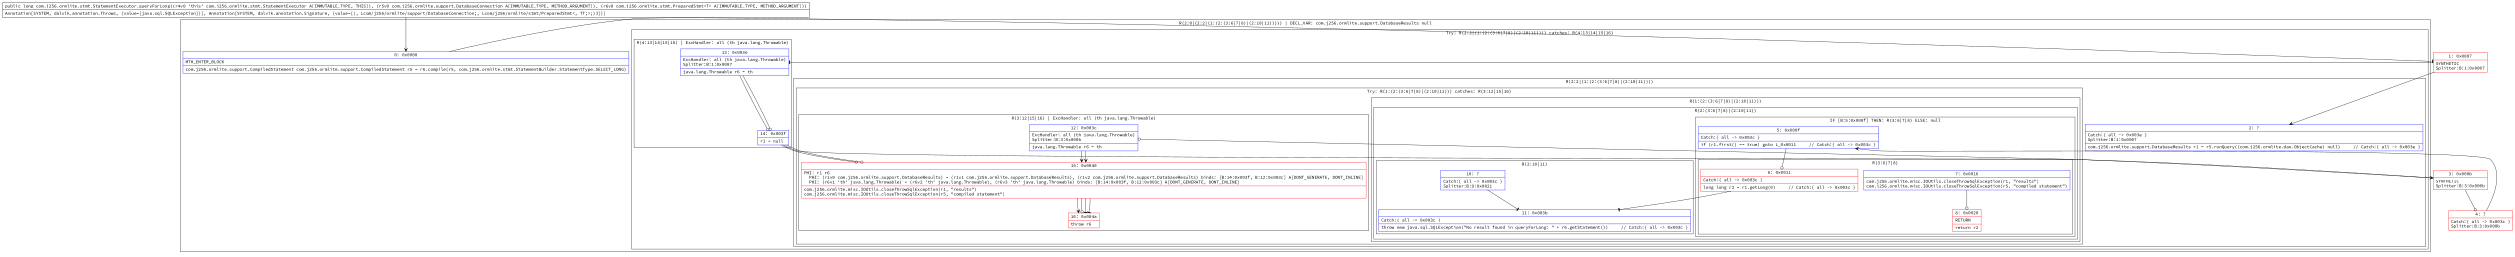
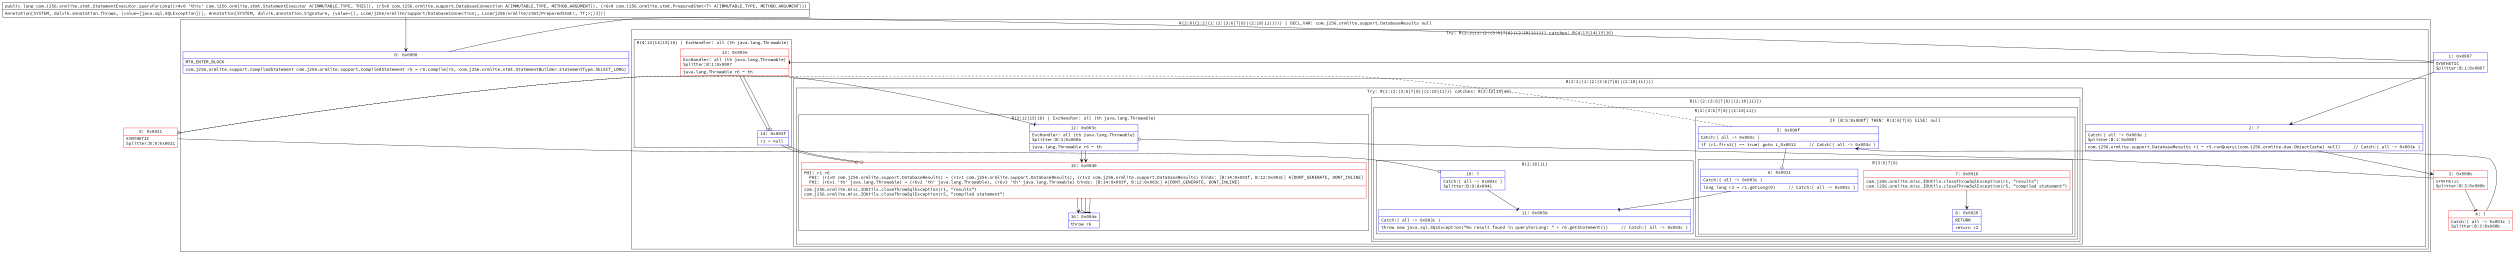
(1439, 31) -> (1439, 31)
(735, 62) -> (735, 62)
(2460, 62) -> (2460, 62)
none -> (151, 138)
(1606, 158) -> (2374, 162)
(1779, 180) -> (1779, 180)
(1967, 180) -> (1967, 180)
(1468, 186) -> (1468, 186)
(1967, 198) -> (1967, 198)
(2470, 199) -> (2470, 199)
(1084, 220) -> (1084, 220)
(1967, 220) -> (1967, 220)
